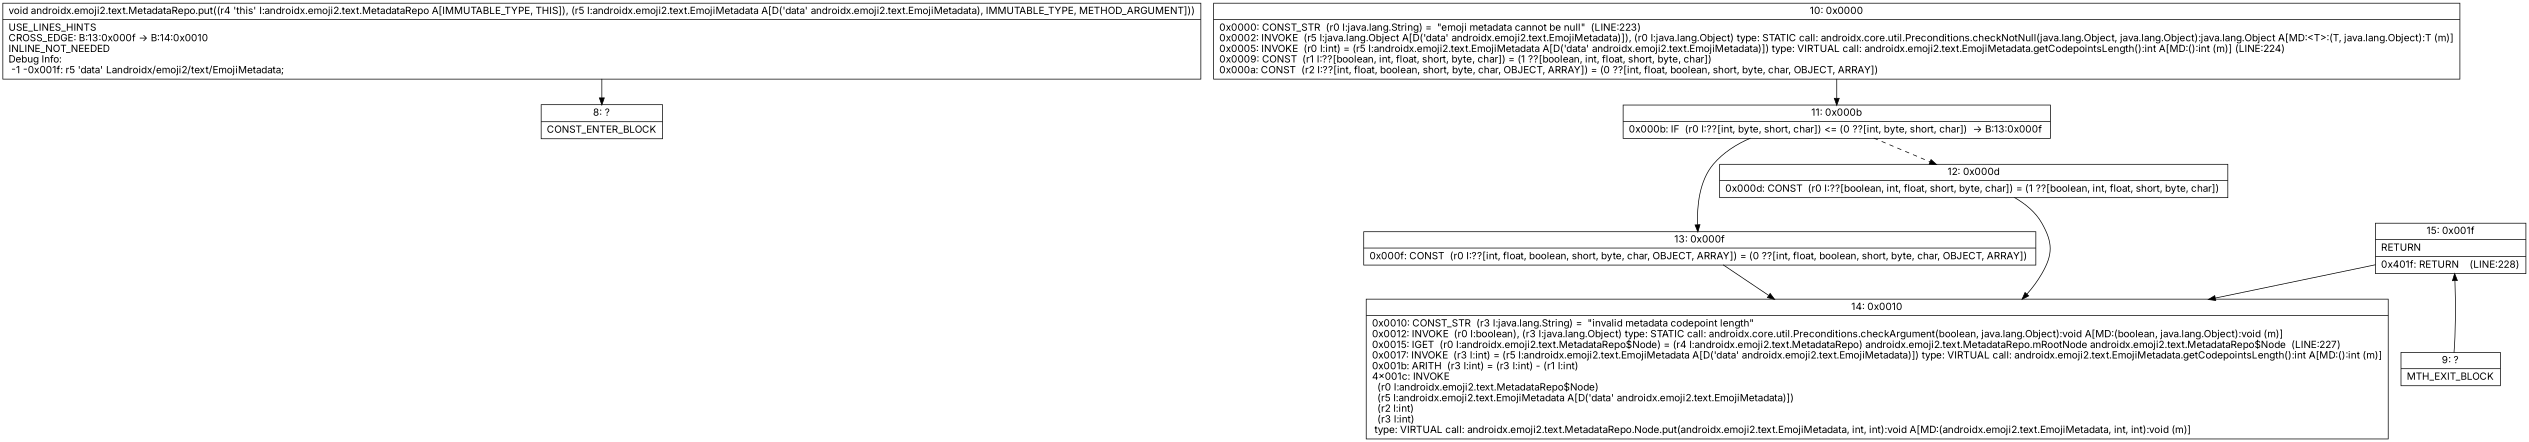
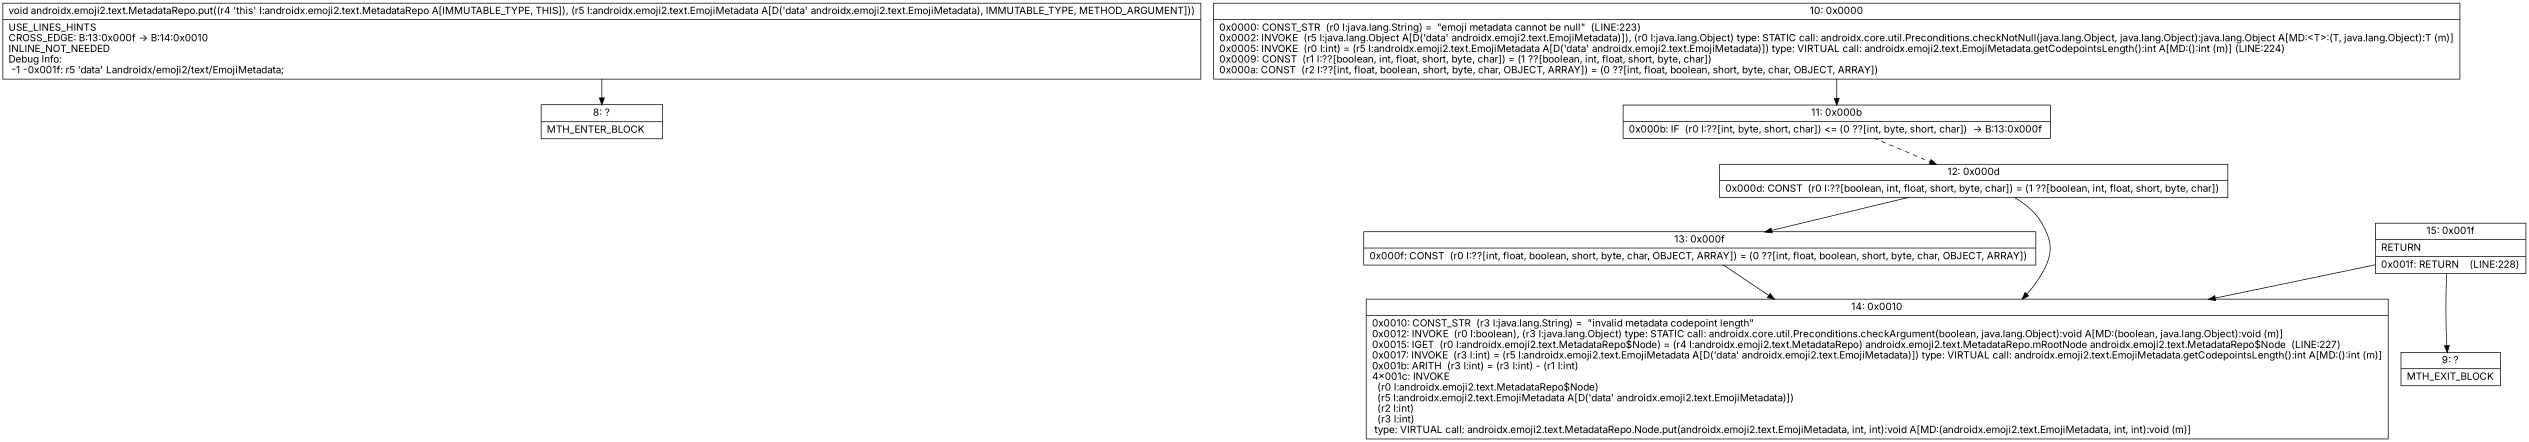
(602, 130) -> (596, 130)
(1708, 172) -> (1840, 214)
(2451, 265) -> (2451, 265)
(2455, 317) -> (2446, 310)
